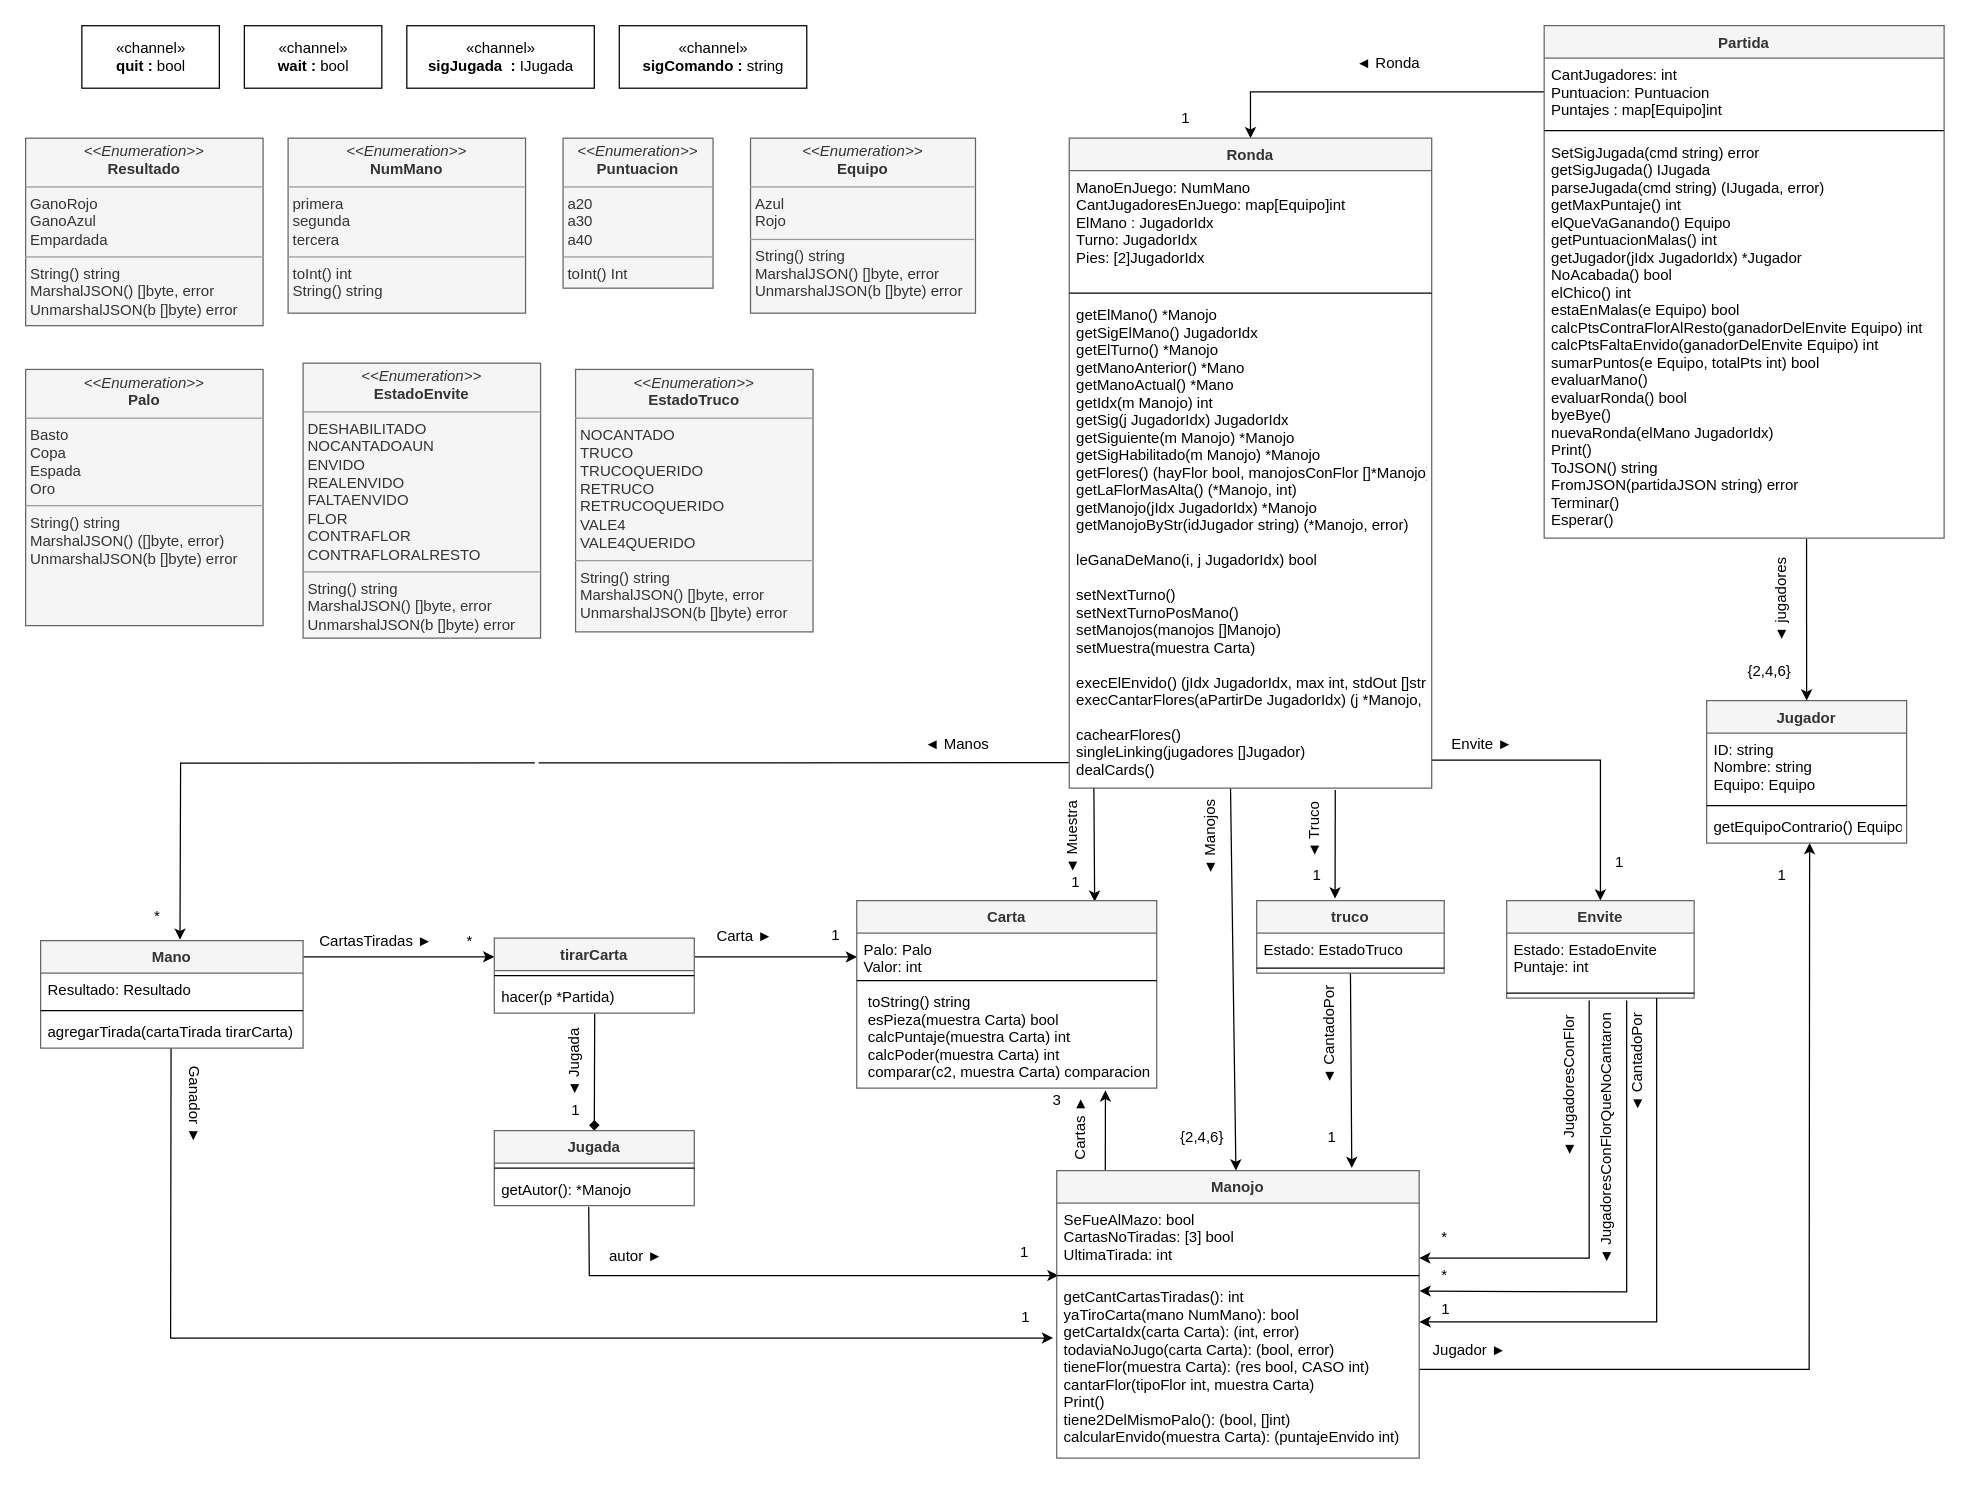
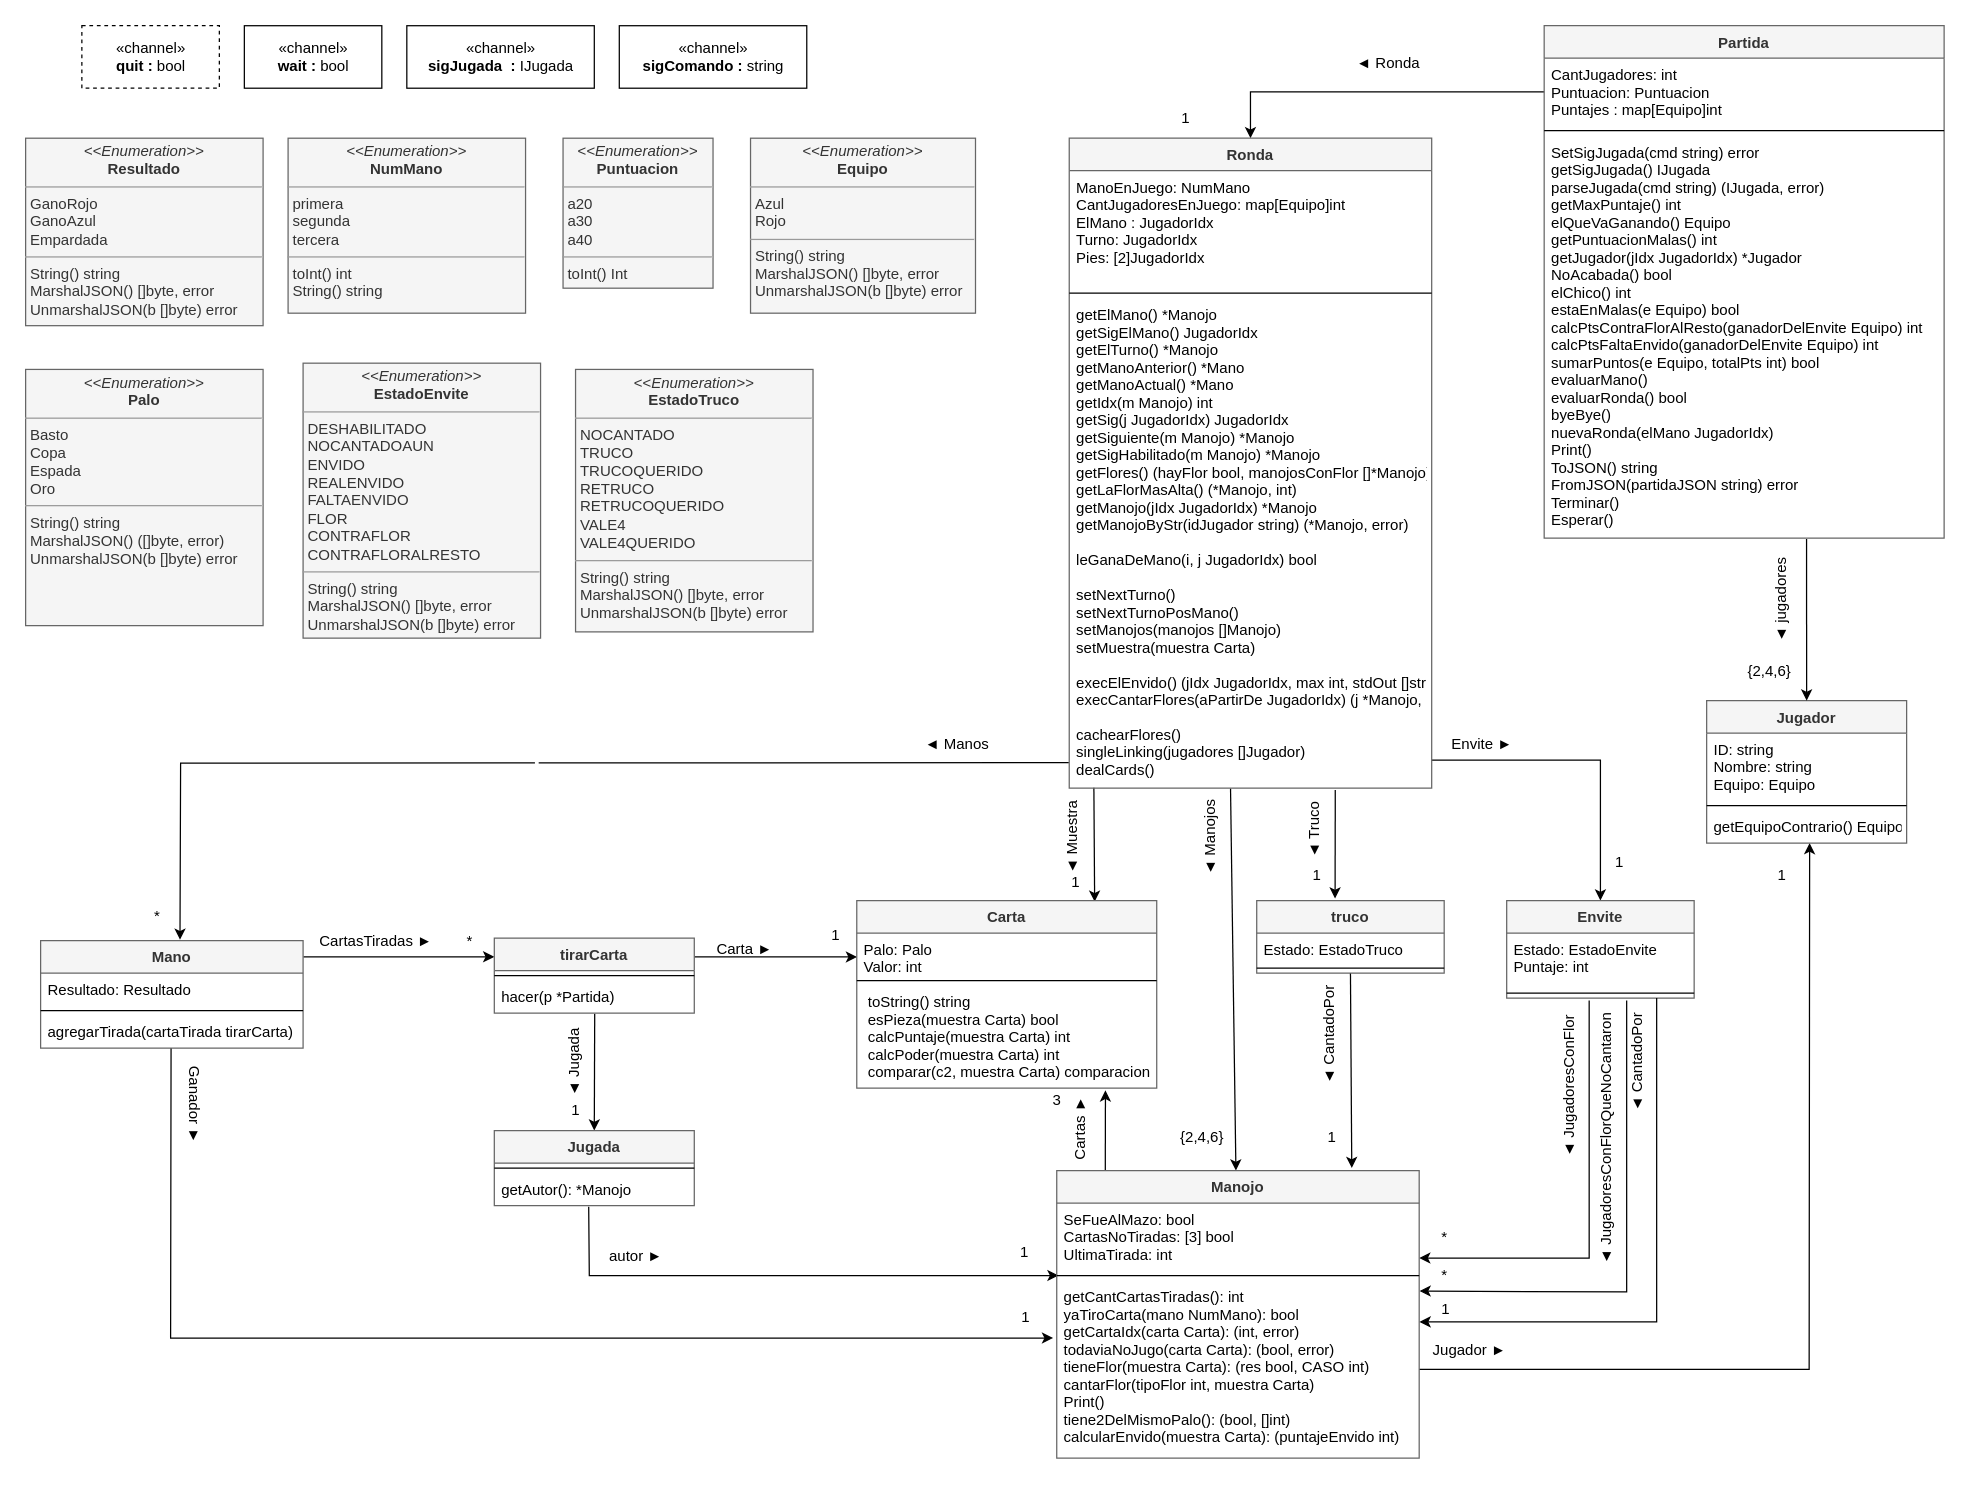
(151, 57) -> (151, 57)
(744, 937) -> (744, 949)
(594, 1120) -> (594, 1121)
